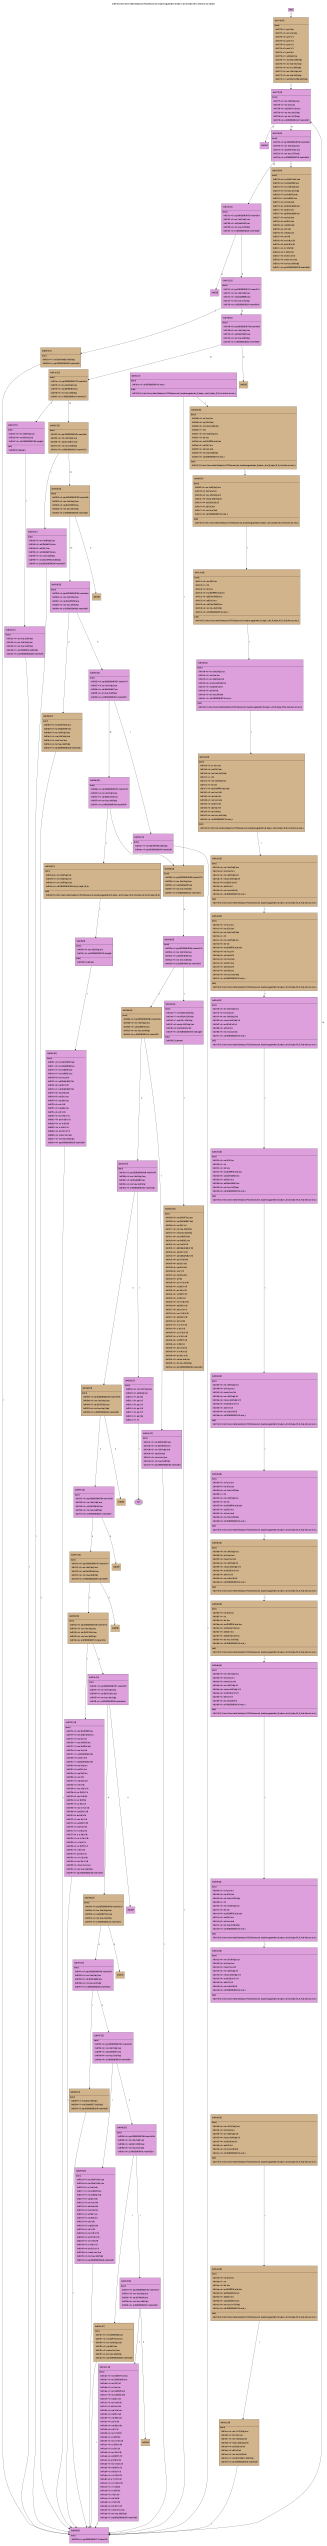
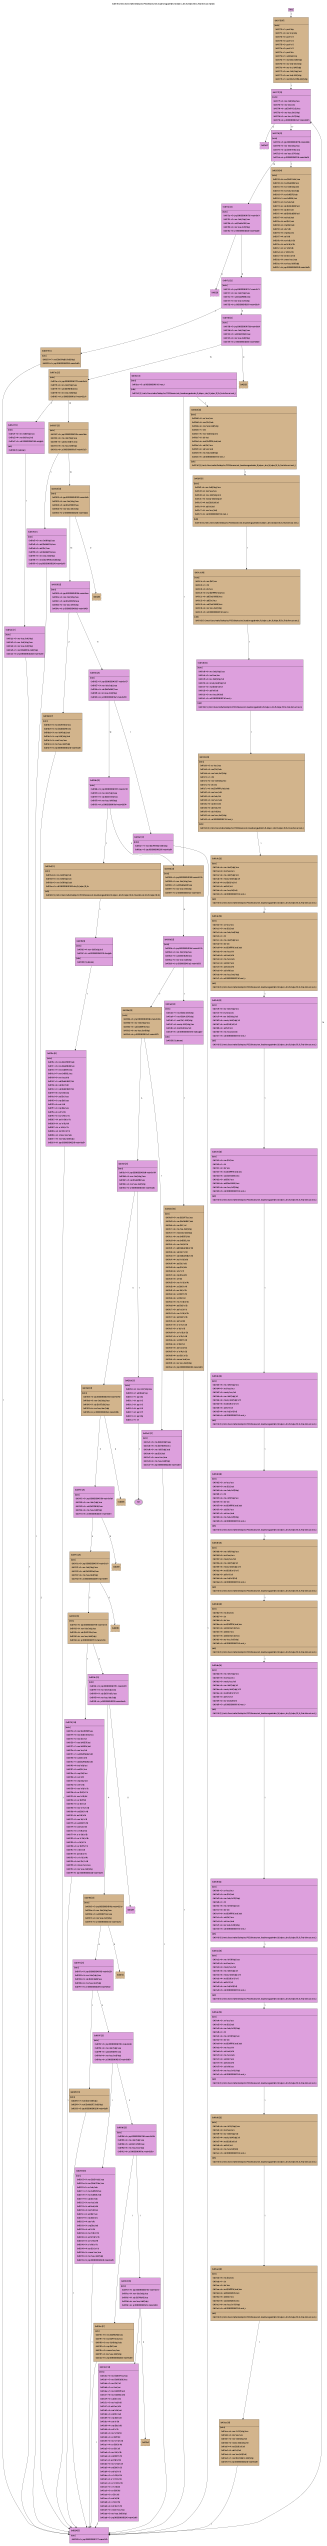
none -> (264, 2048)
